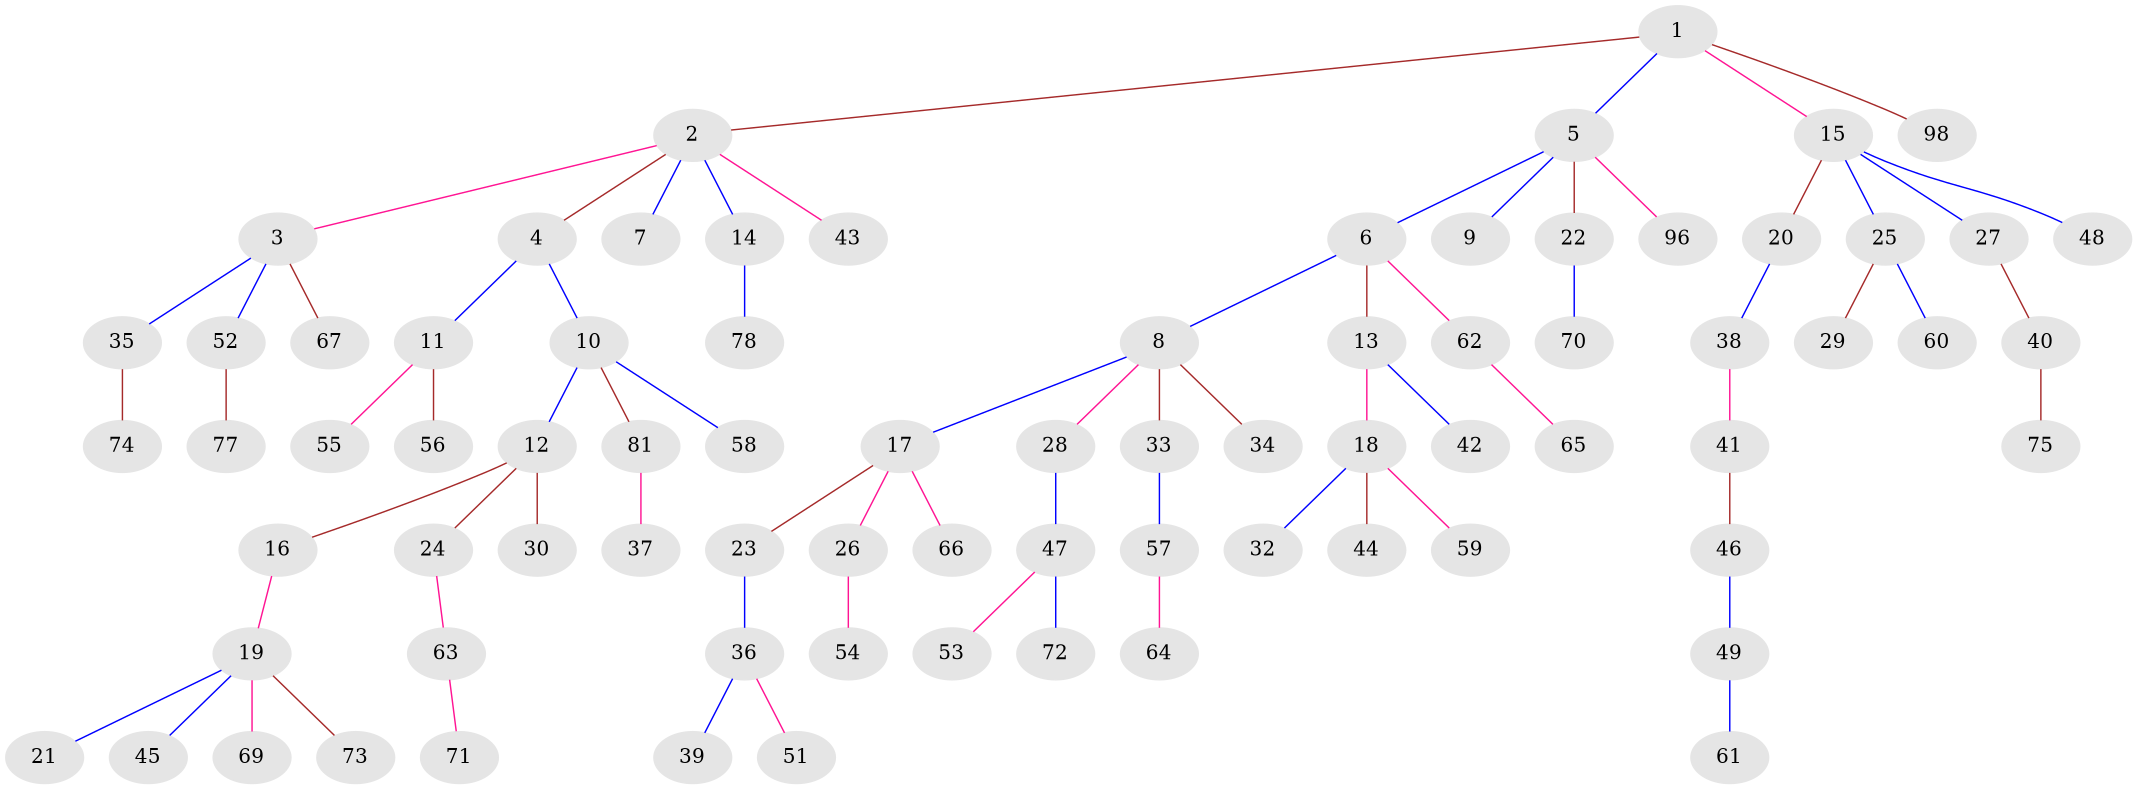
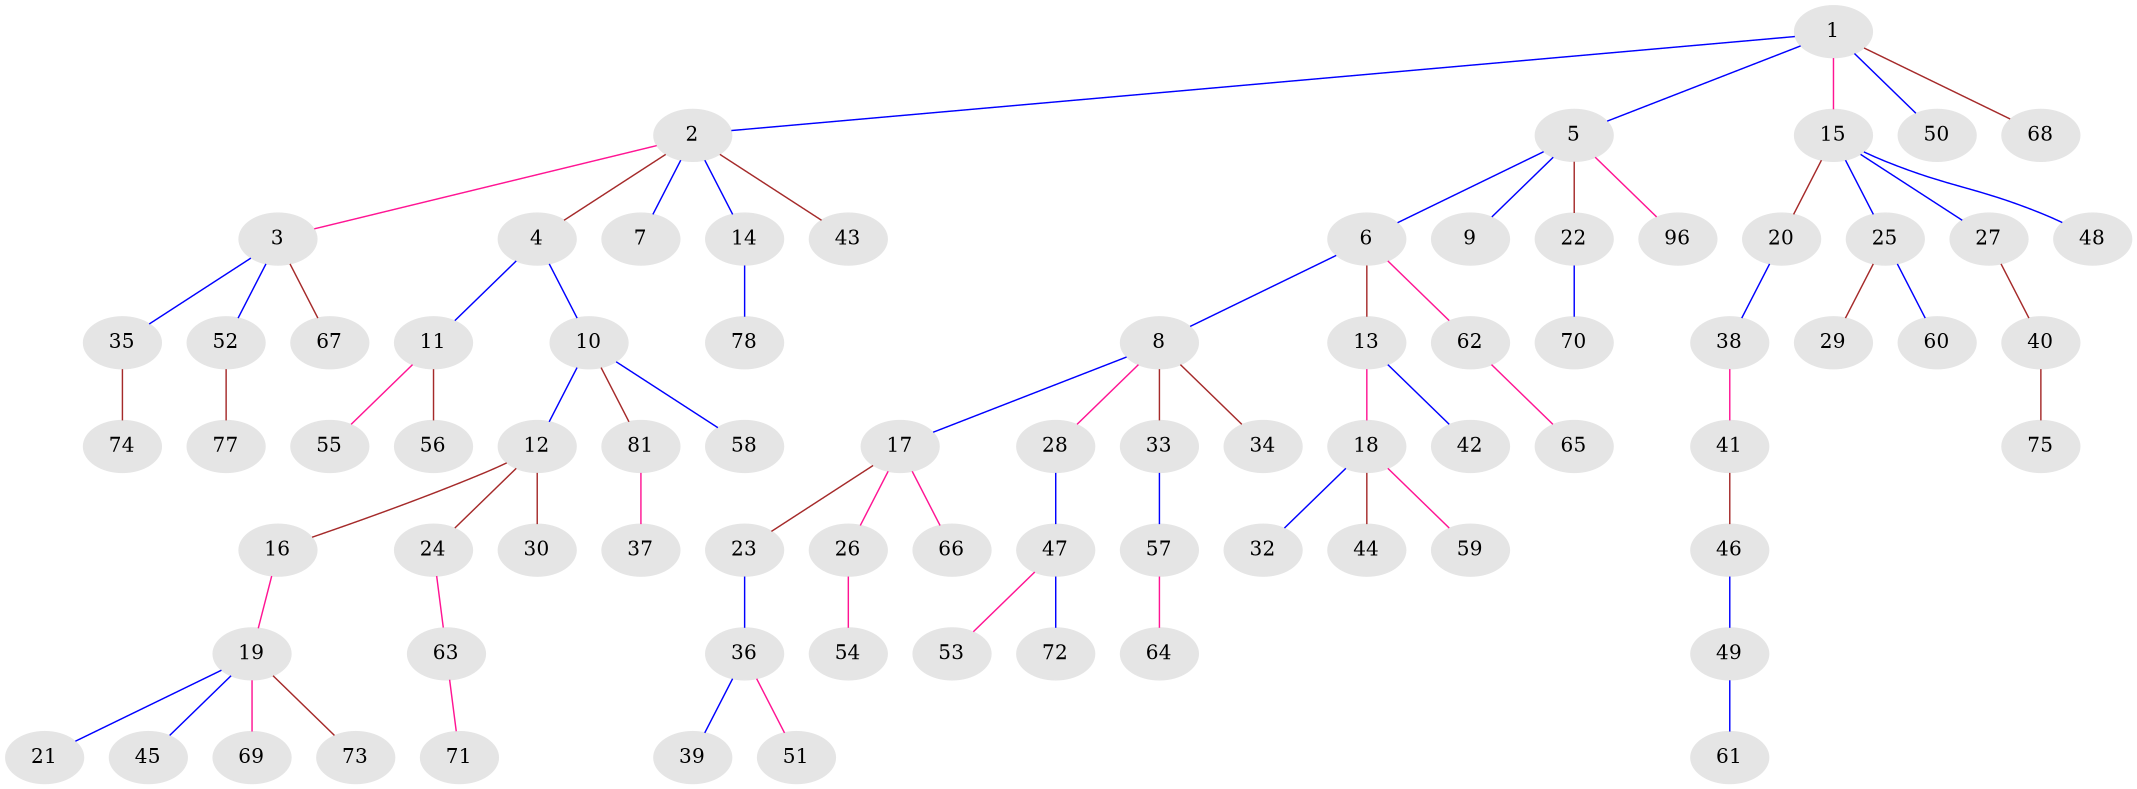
(1185, 84) -> (1263, 84)
none -> (1937, 135)
(1937, 135) -> (2041, 135)
(771, 187) -> (771, 187)
